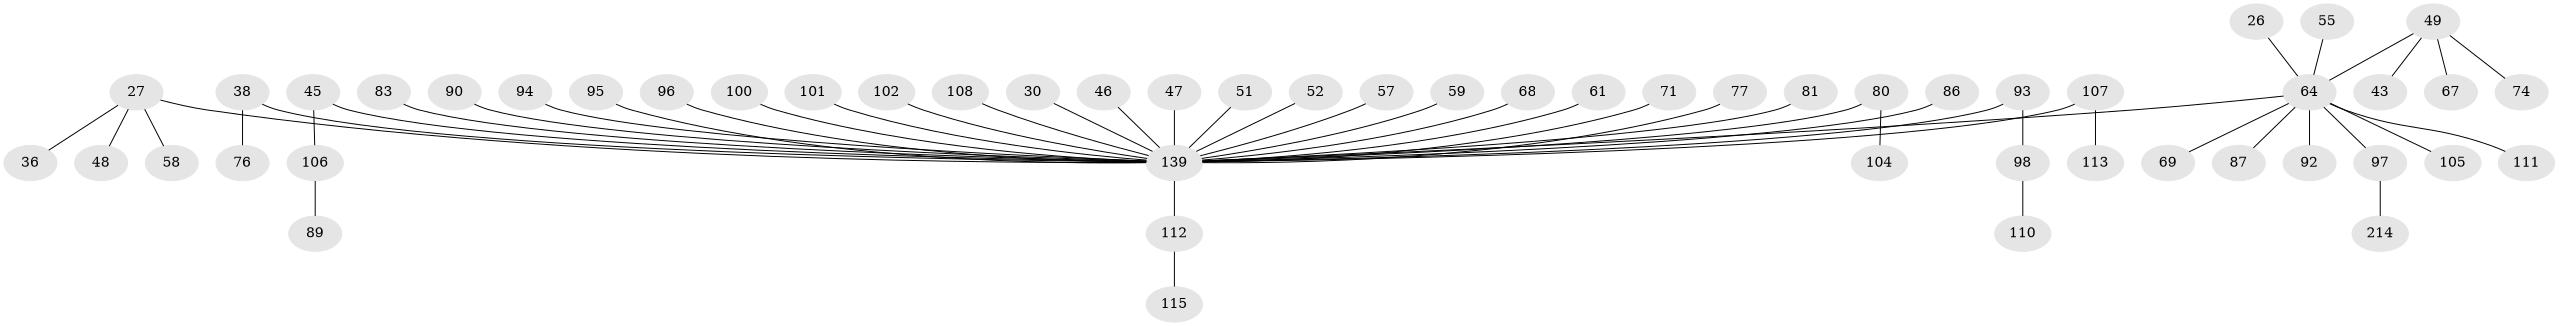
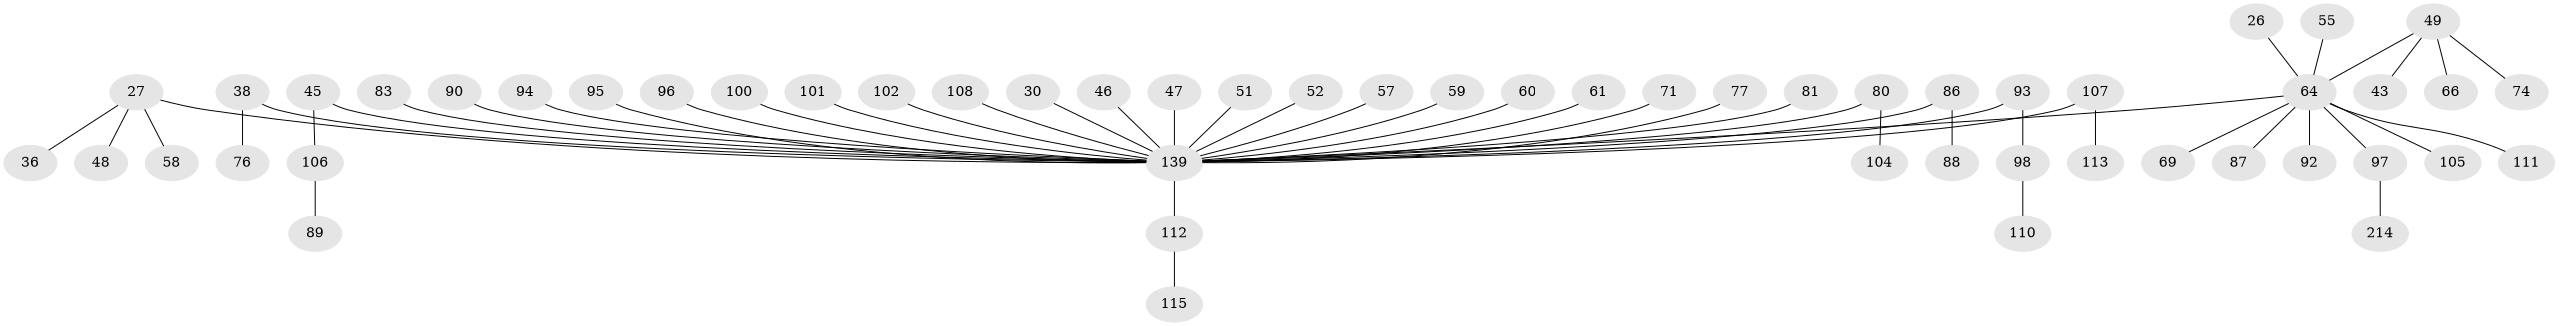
(1528, 92) -> (1528, 92)
(2451, 92) -> (2451, 92)
none -> (1952, 163)
